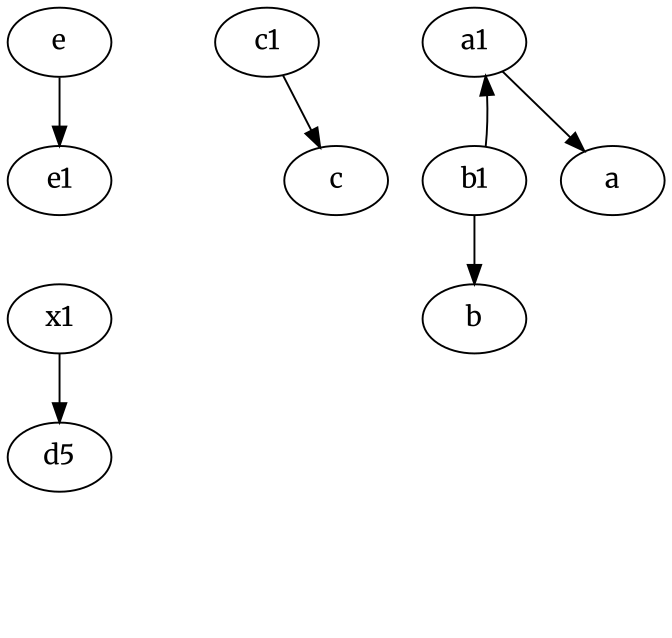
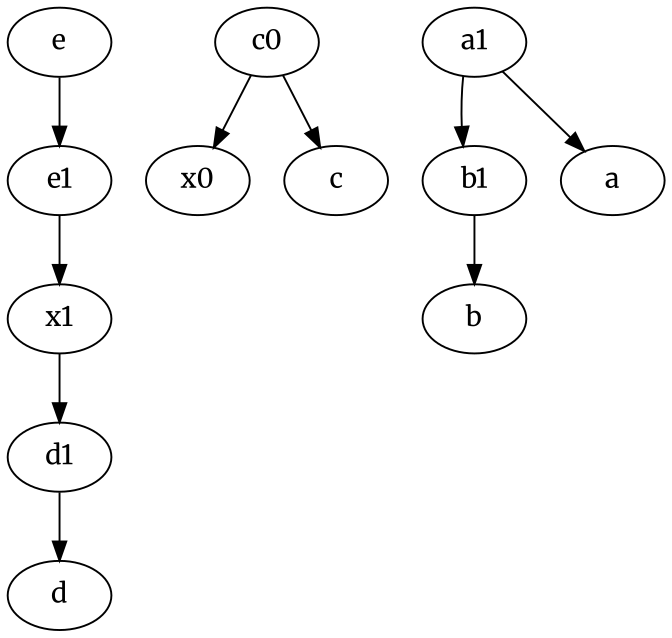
(267, 42) -> (267, 42)
(487, 121) -> (462, 101)
none -> (198, 181)
none -> (60, 240)
(60, 457) -> (60, 457)
none -> (60, 595)
